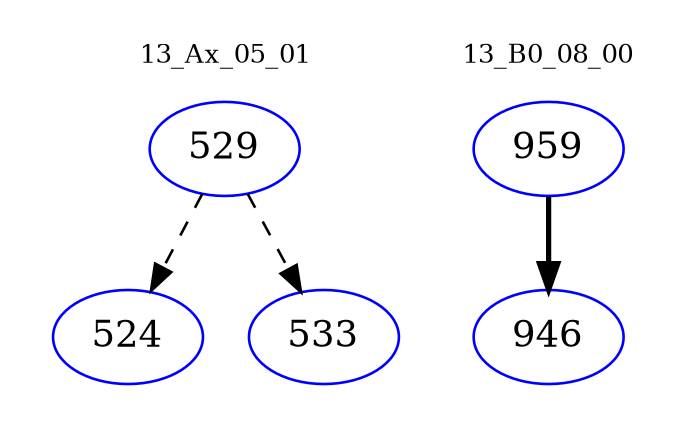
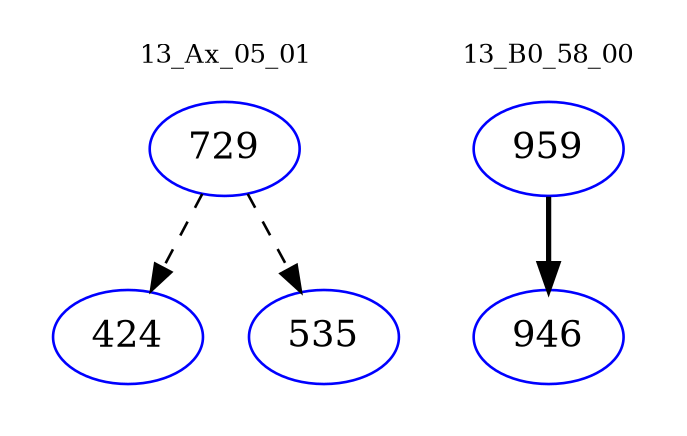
(549, 56) -> (549, 56)
(225, 149) -> (225, 149)
(128, 337) -> (128, 337)
(324, 337) -> (324, 337)
